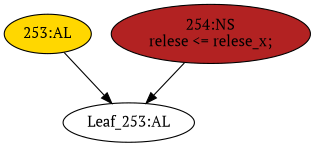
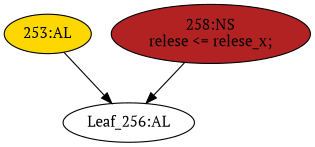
(211, 34) -> (211, 34)
(129, 123) -> (129, 123)
